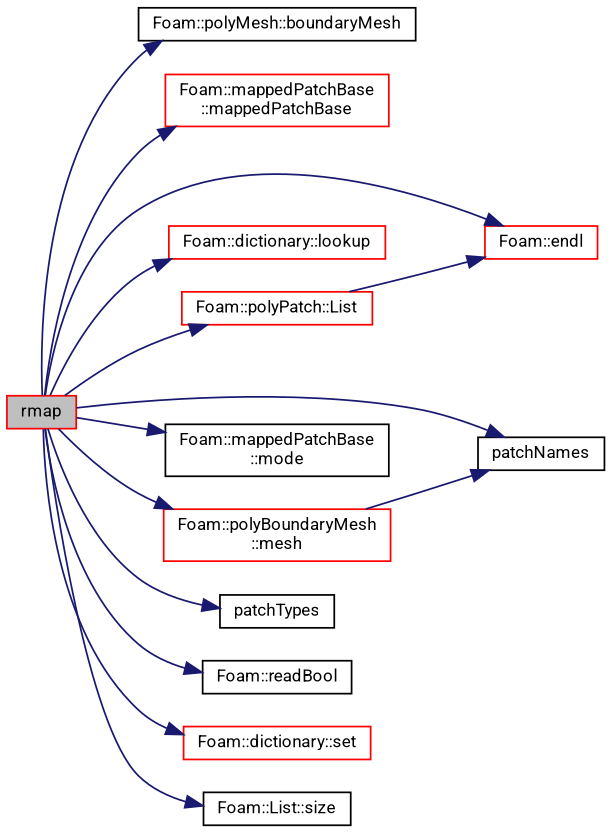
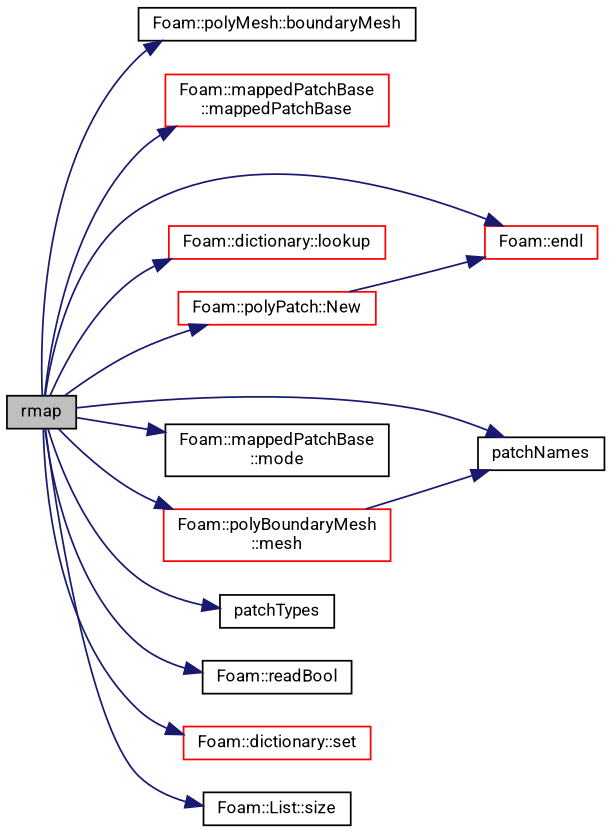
(277, 308) -> (277, 308)
(42, 412) -> (42, 412)
